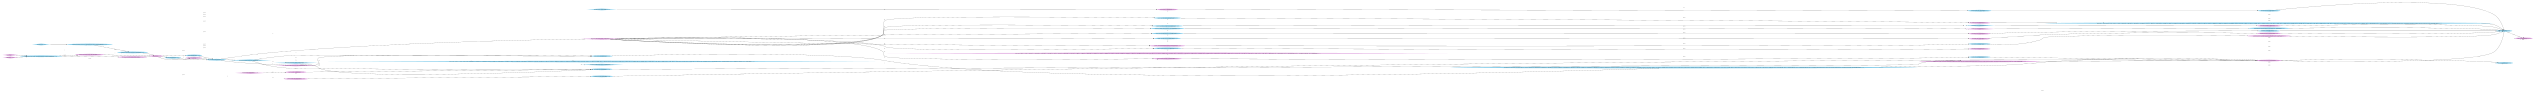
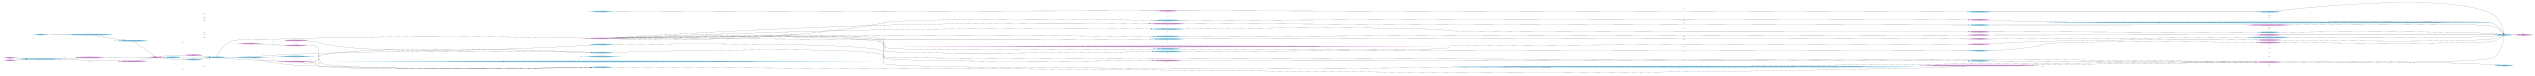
none -> (2269, 35)
